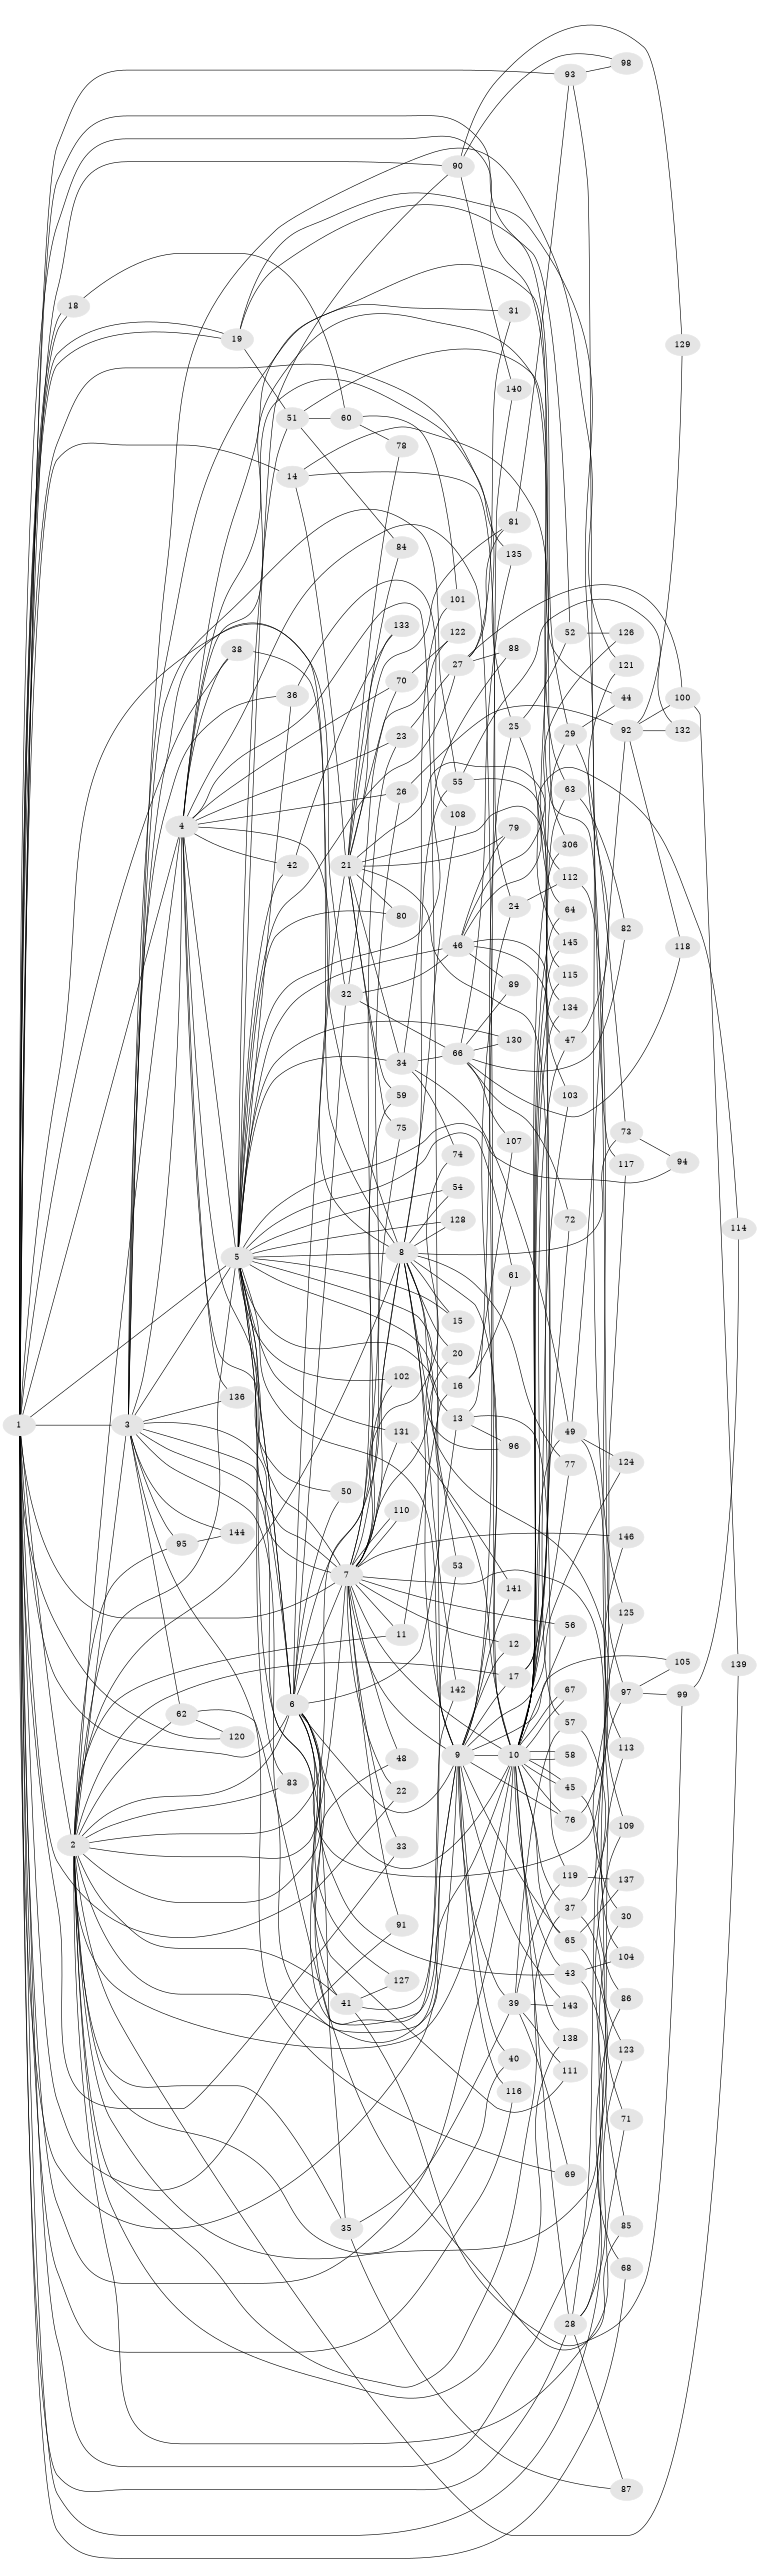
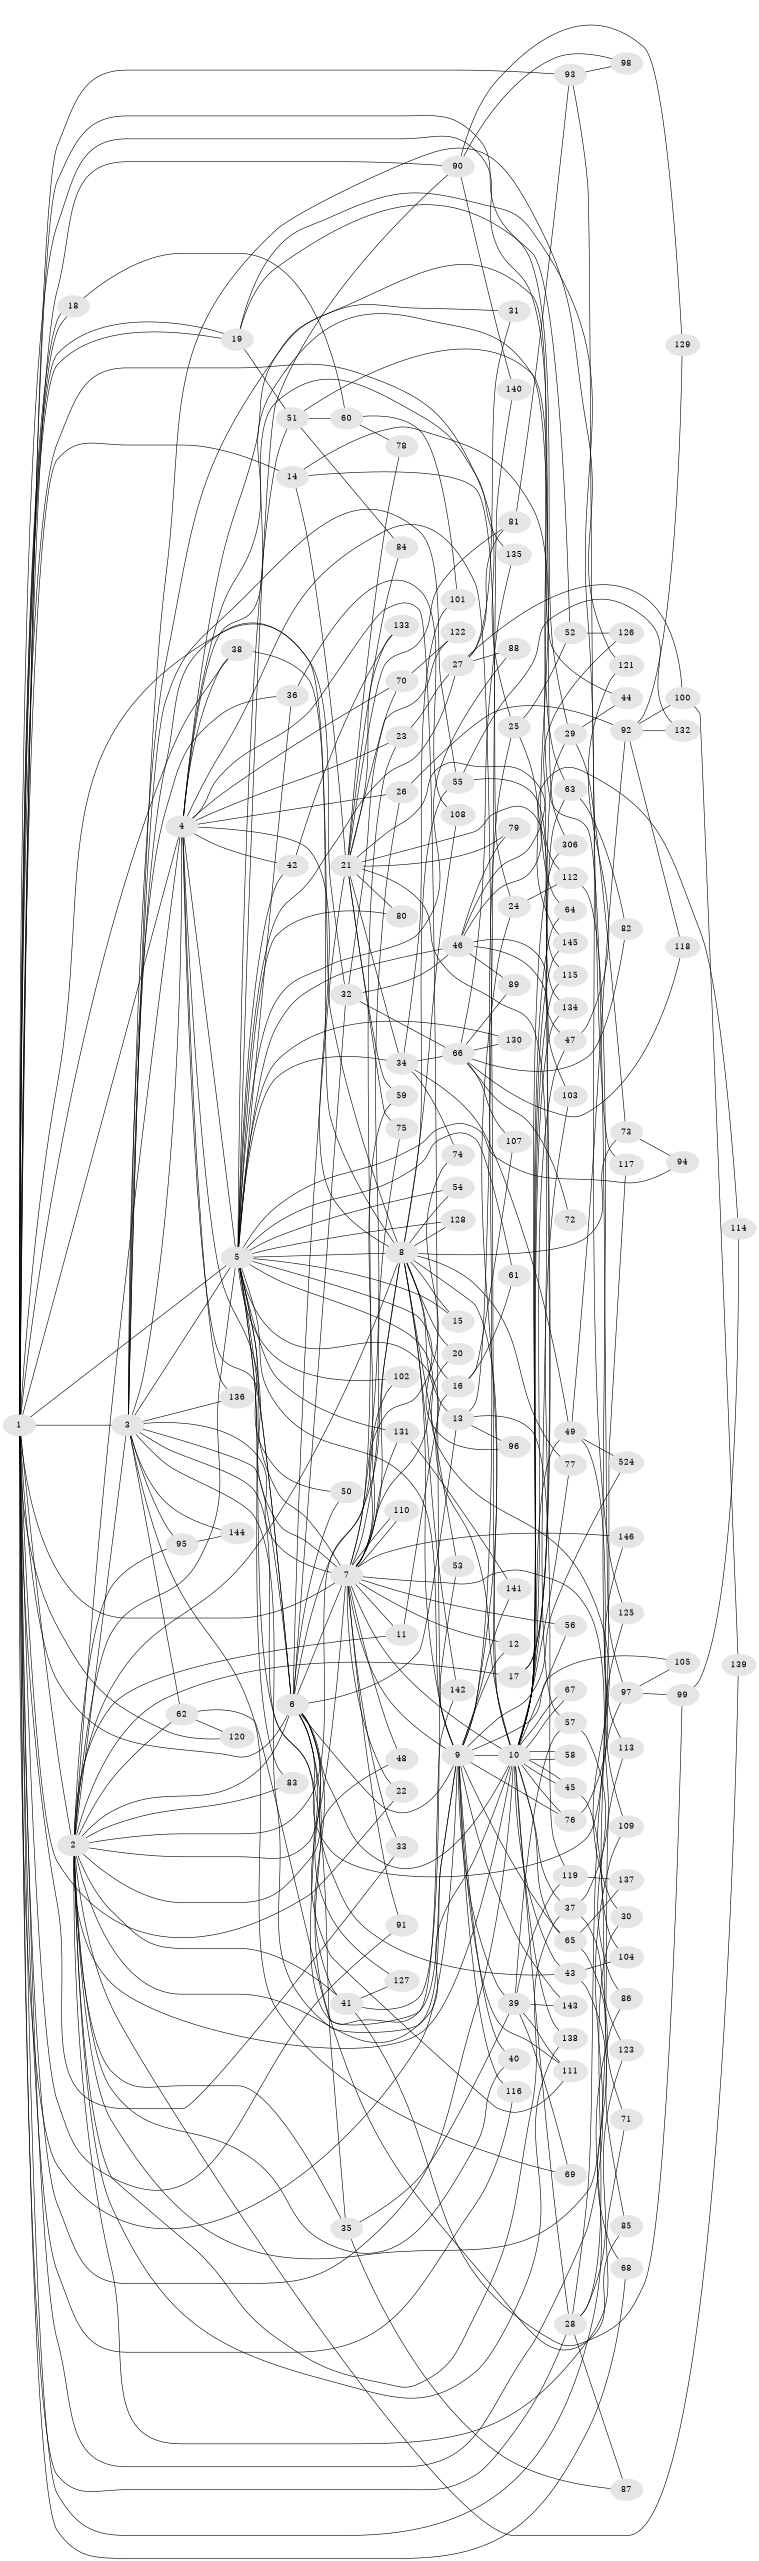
(554, 1411) -> none
(627, 1463) -> (627, 1463)
(484, 1715) -> (491, 2006)
